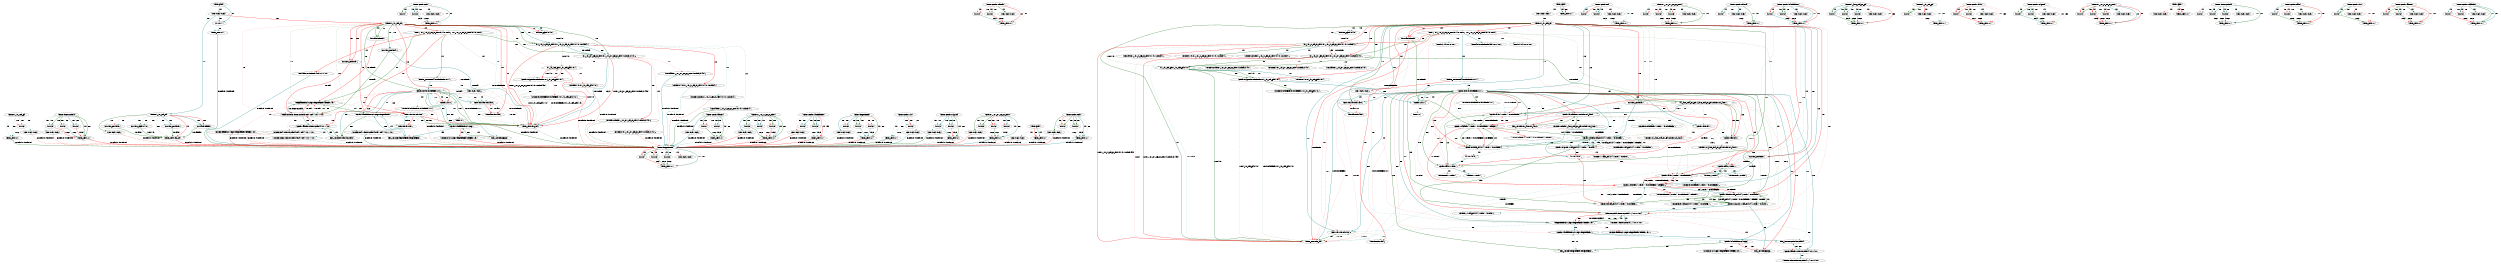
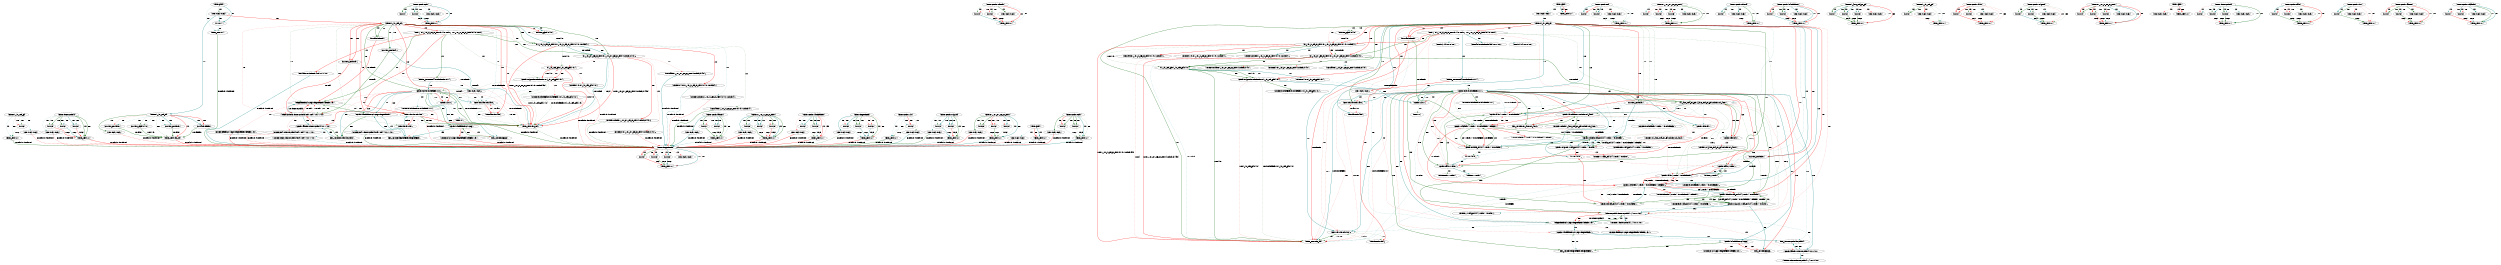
(1738, 176) -> none
